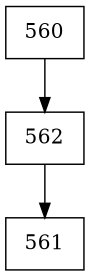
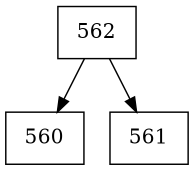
(45, 78) -> (74, 79)
